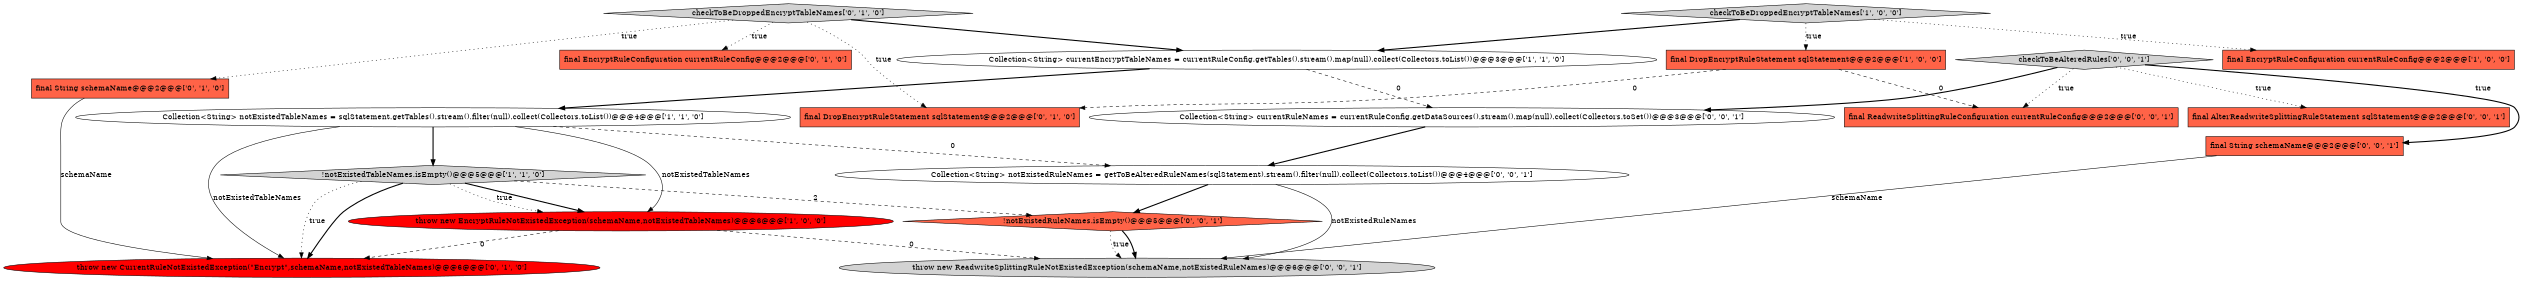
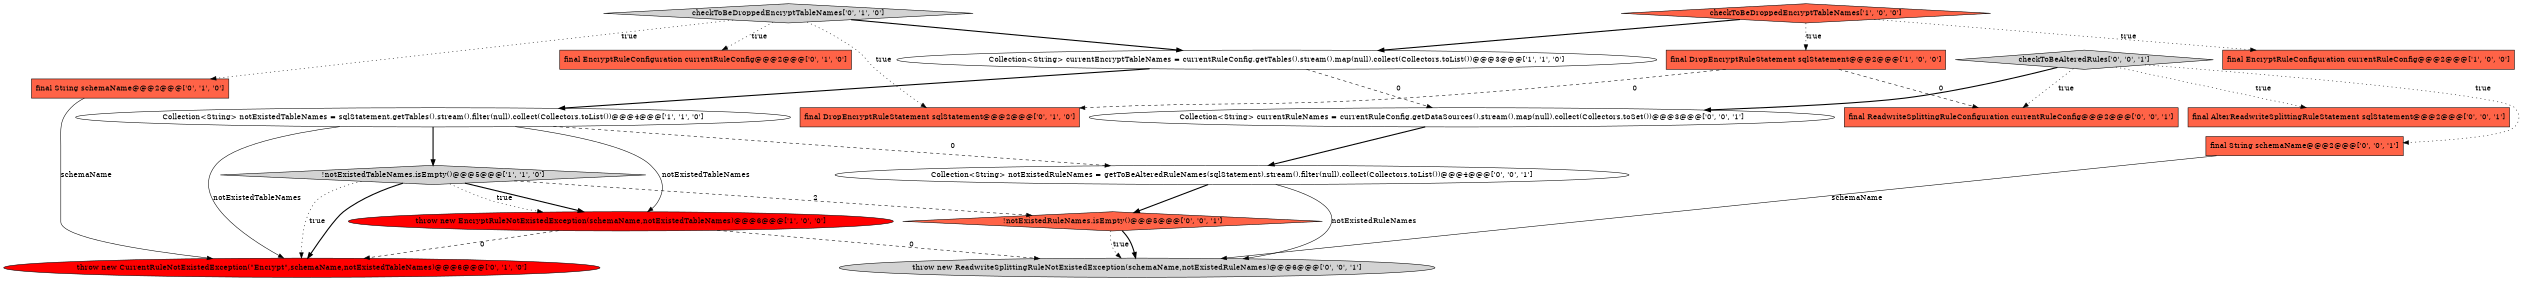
(1806, 13) -> (1806, 13)
(2395, 87) -> (2395, 87)
